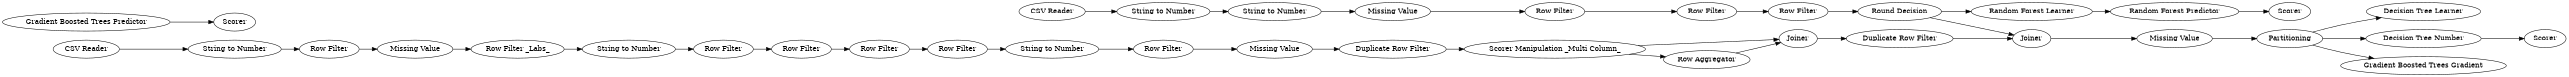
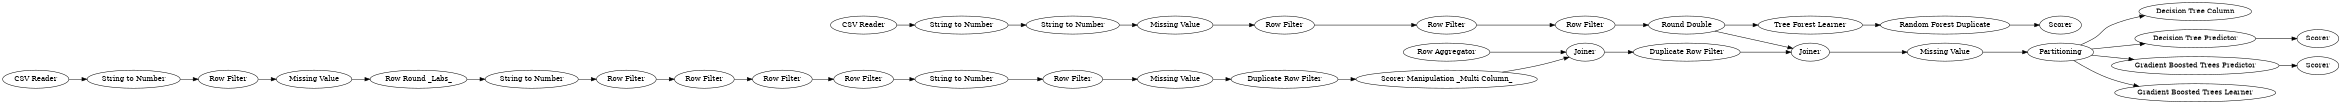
(1900, 12) -> (1687, 25)
(2032, 12) -> (1810, 25)
(2175, 12) -> (1945, 25)
(2423, 12) -> (2195, 12)
(2423, 39) -> (2195, 39)
(518, 49) -> (419, 79)
(1645, 55) -> none
none -> (2110, 57)
(2423, 66) -> (2195, 93)
